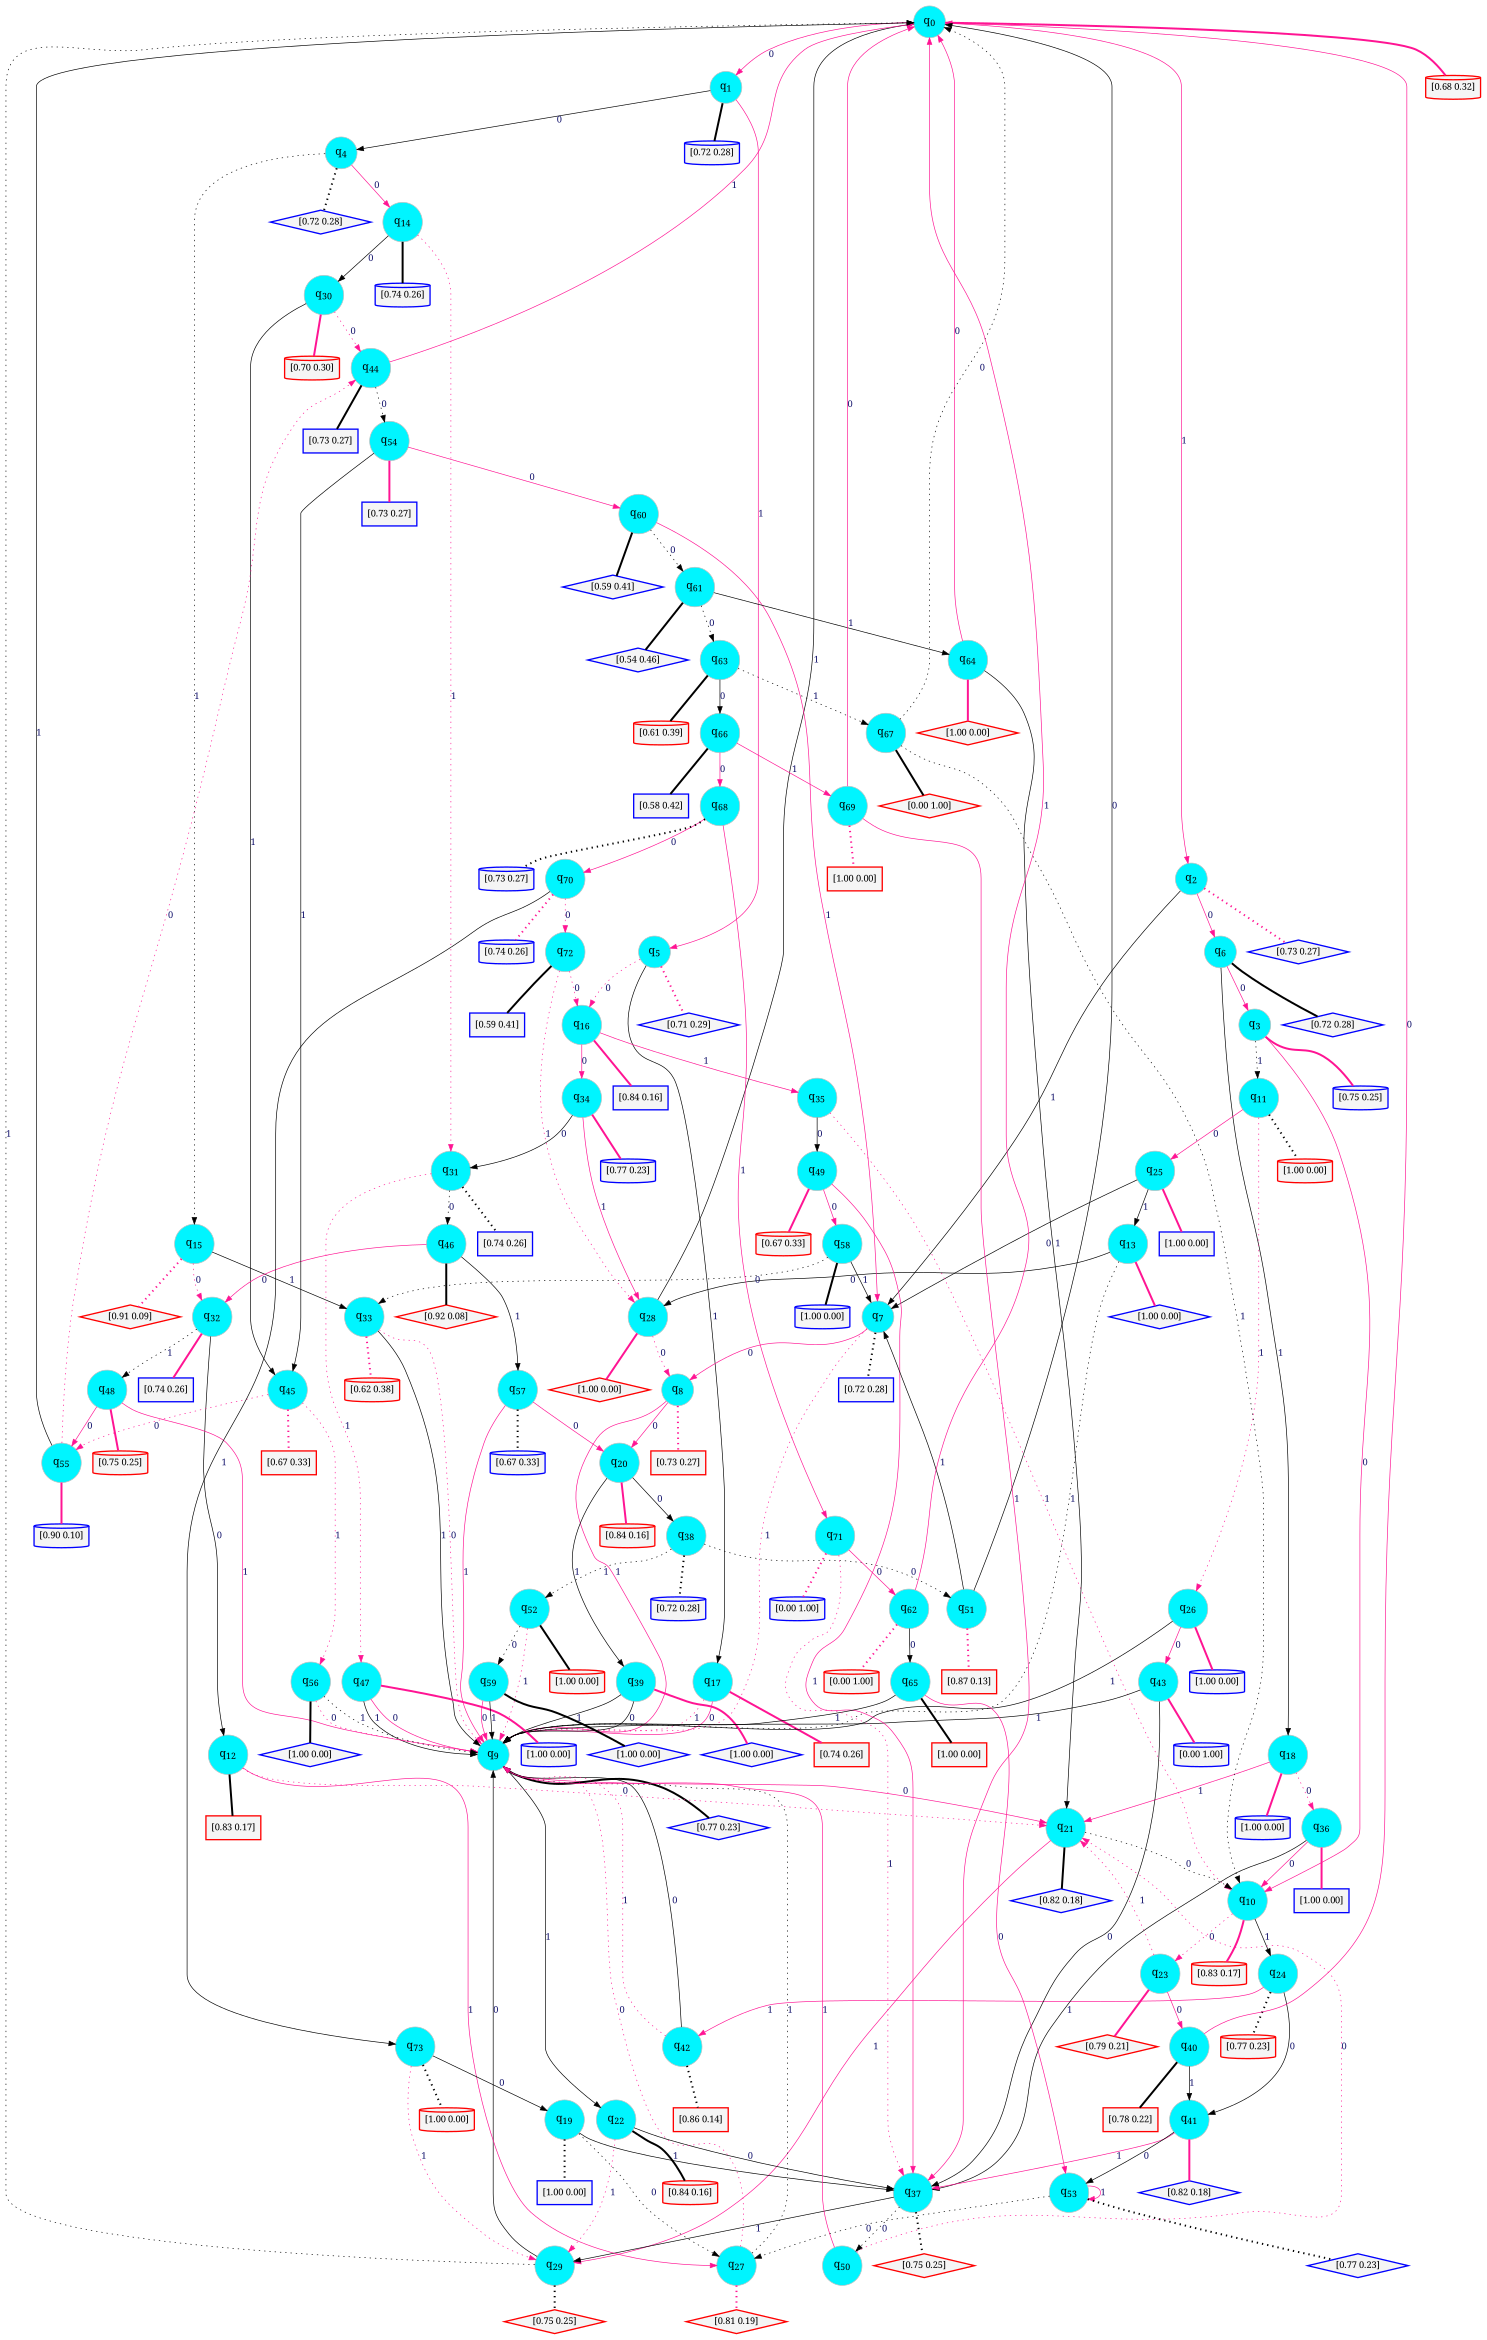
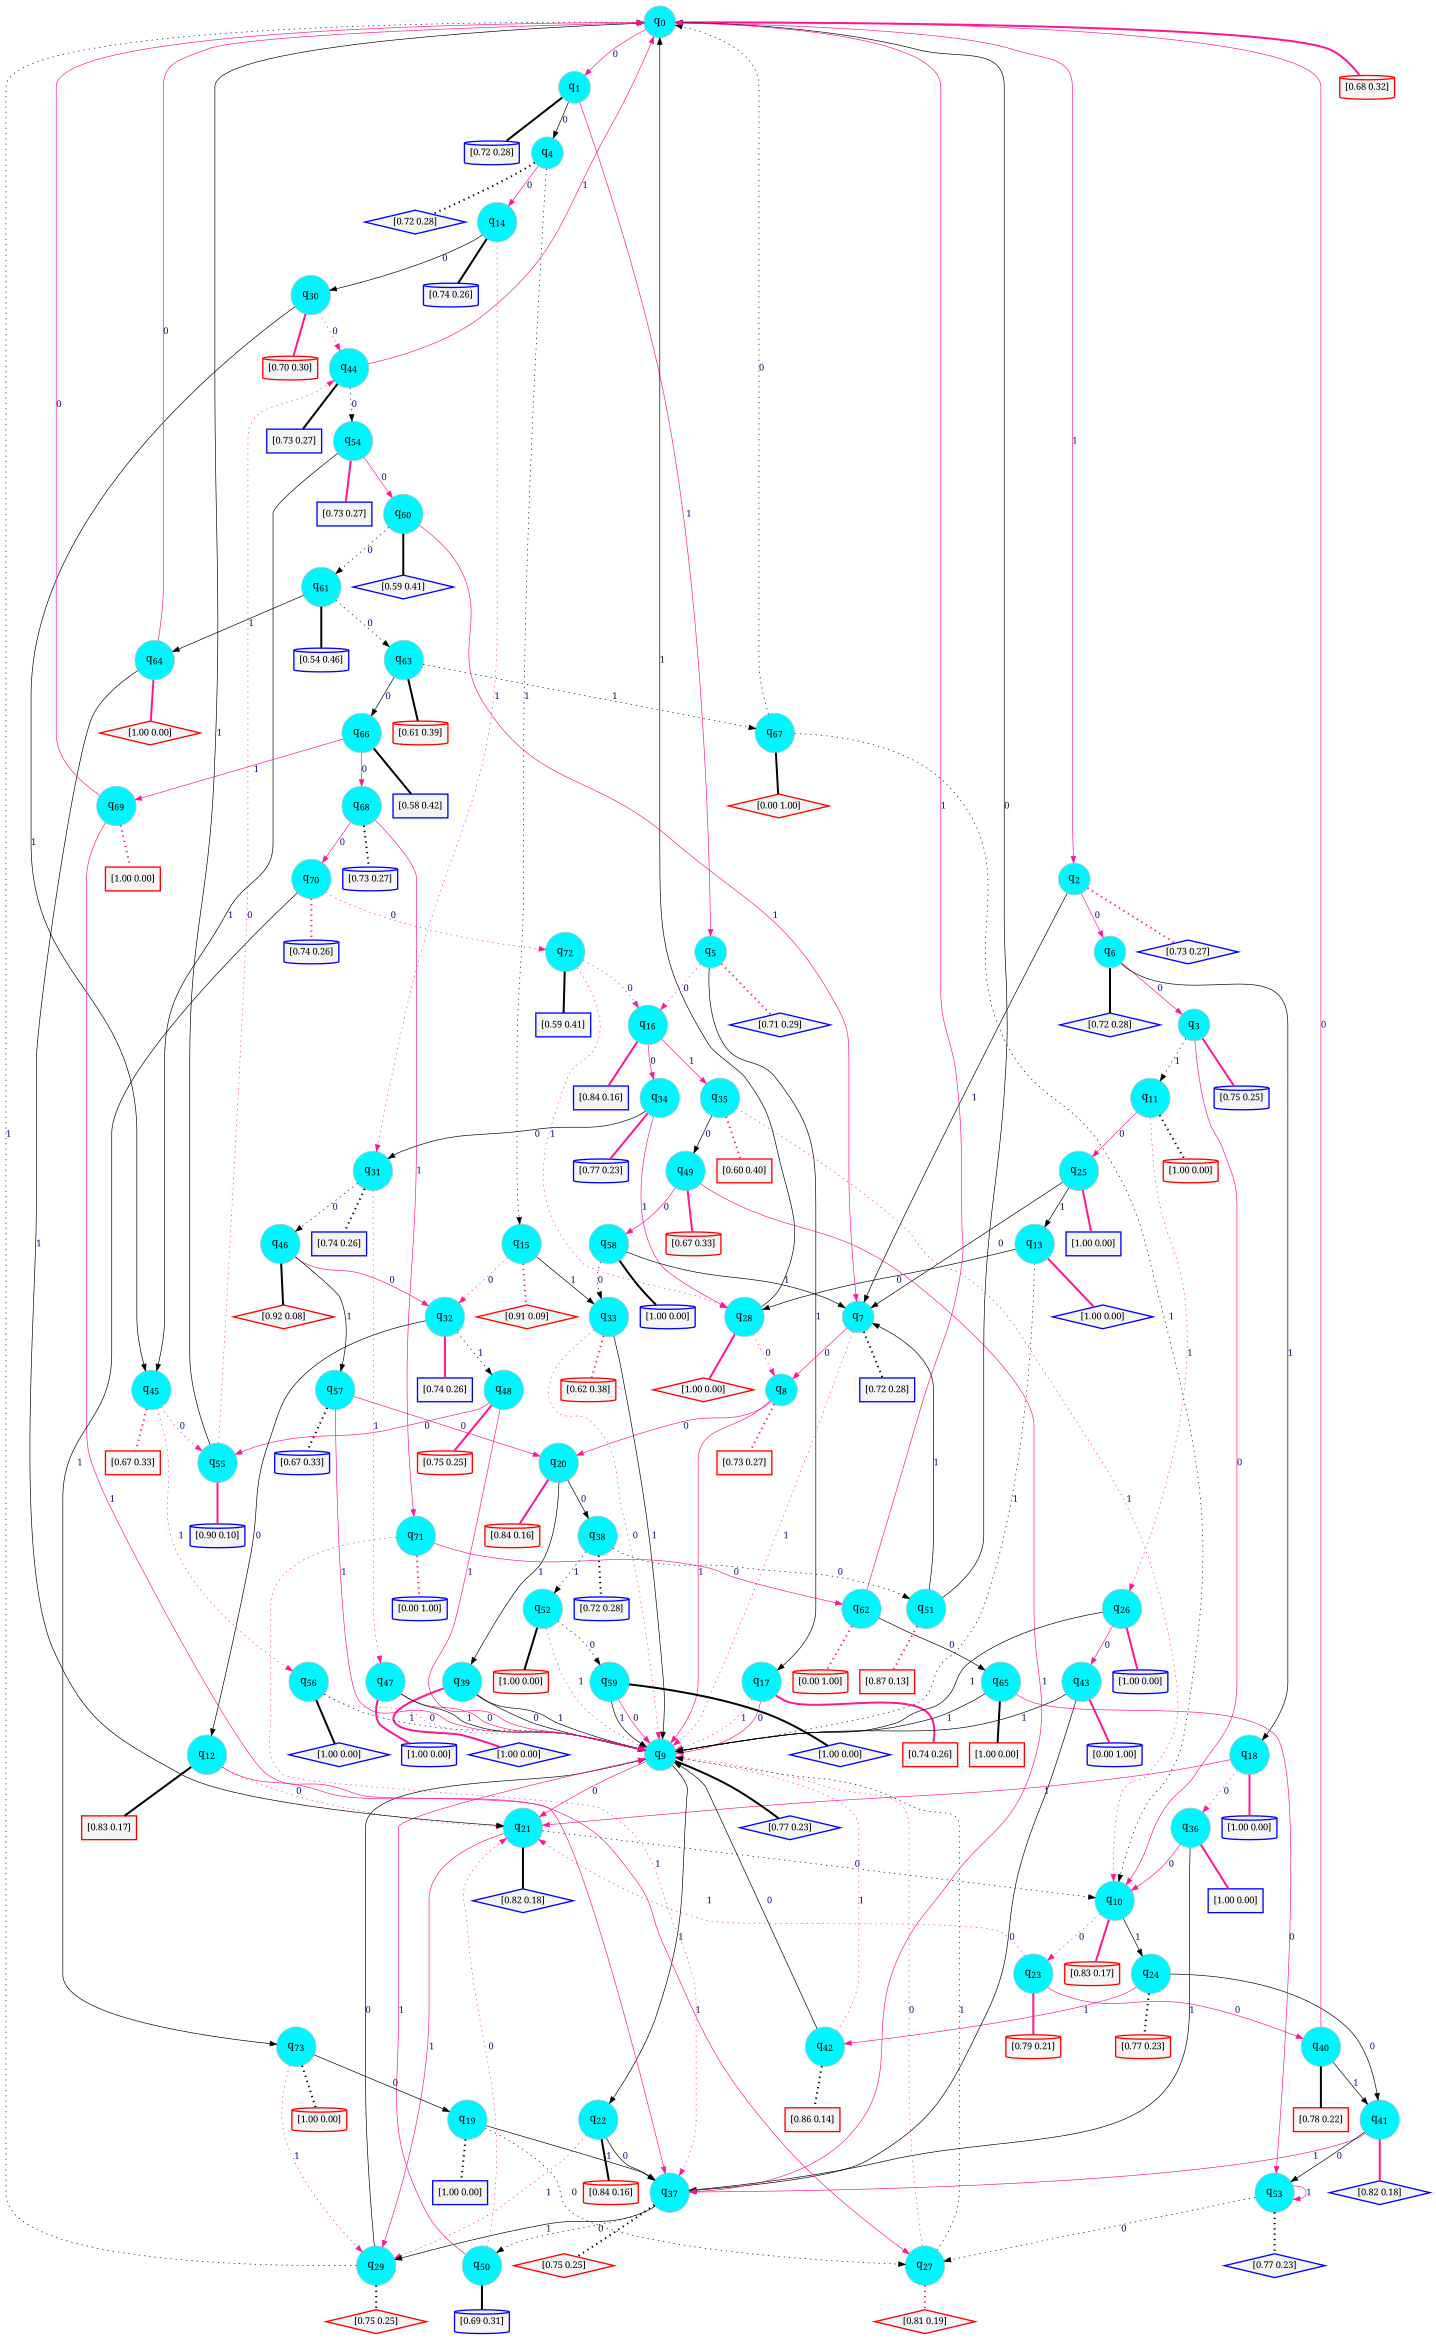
(638, 660) -> (321, 660)
none -> (744, 1171)
(1107, 2047) -> (1033, 2047)
none -> (482, 2322)
